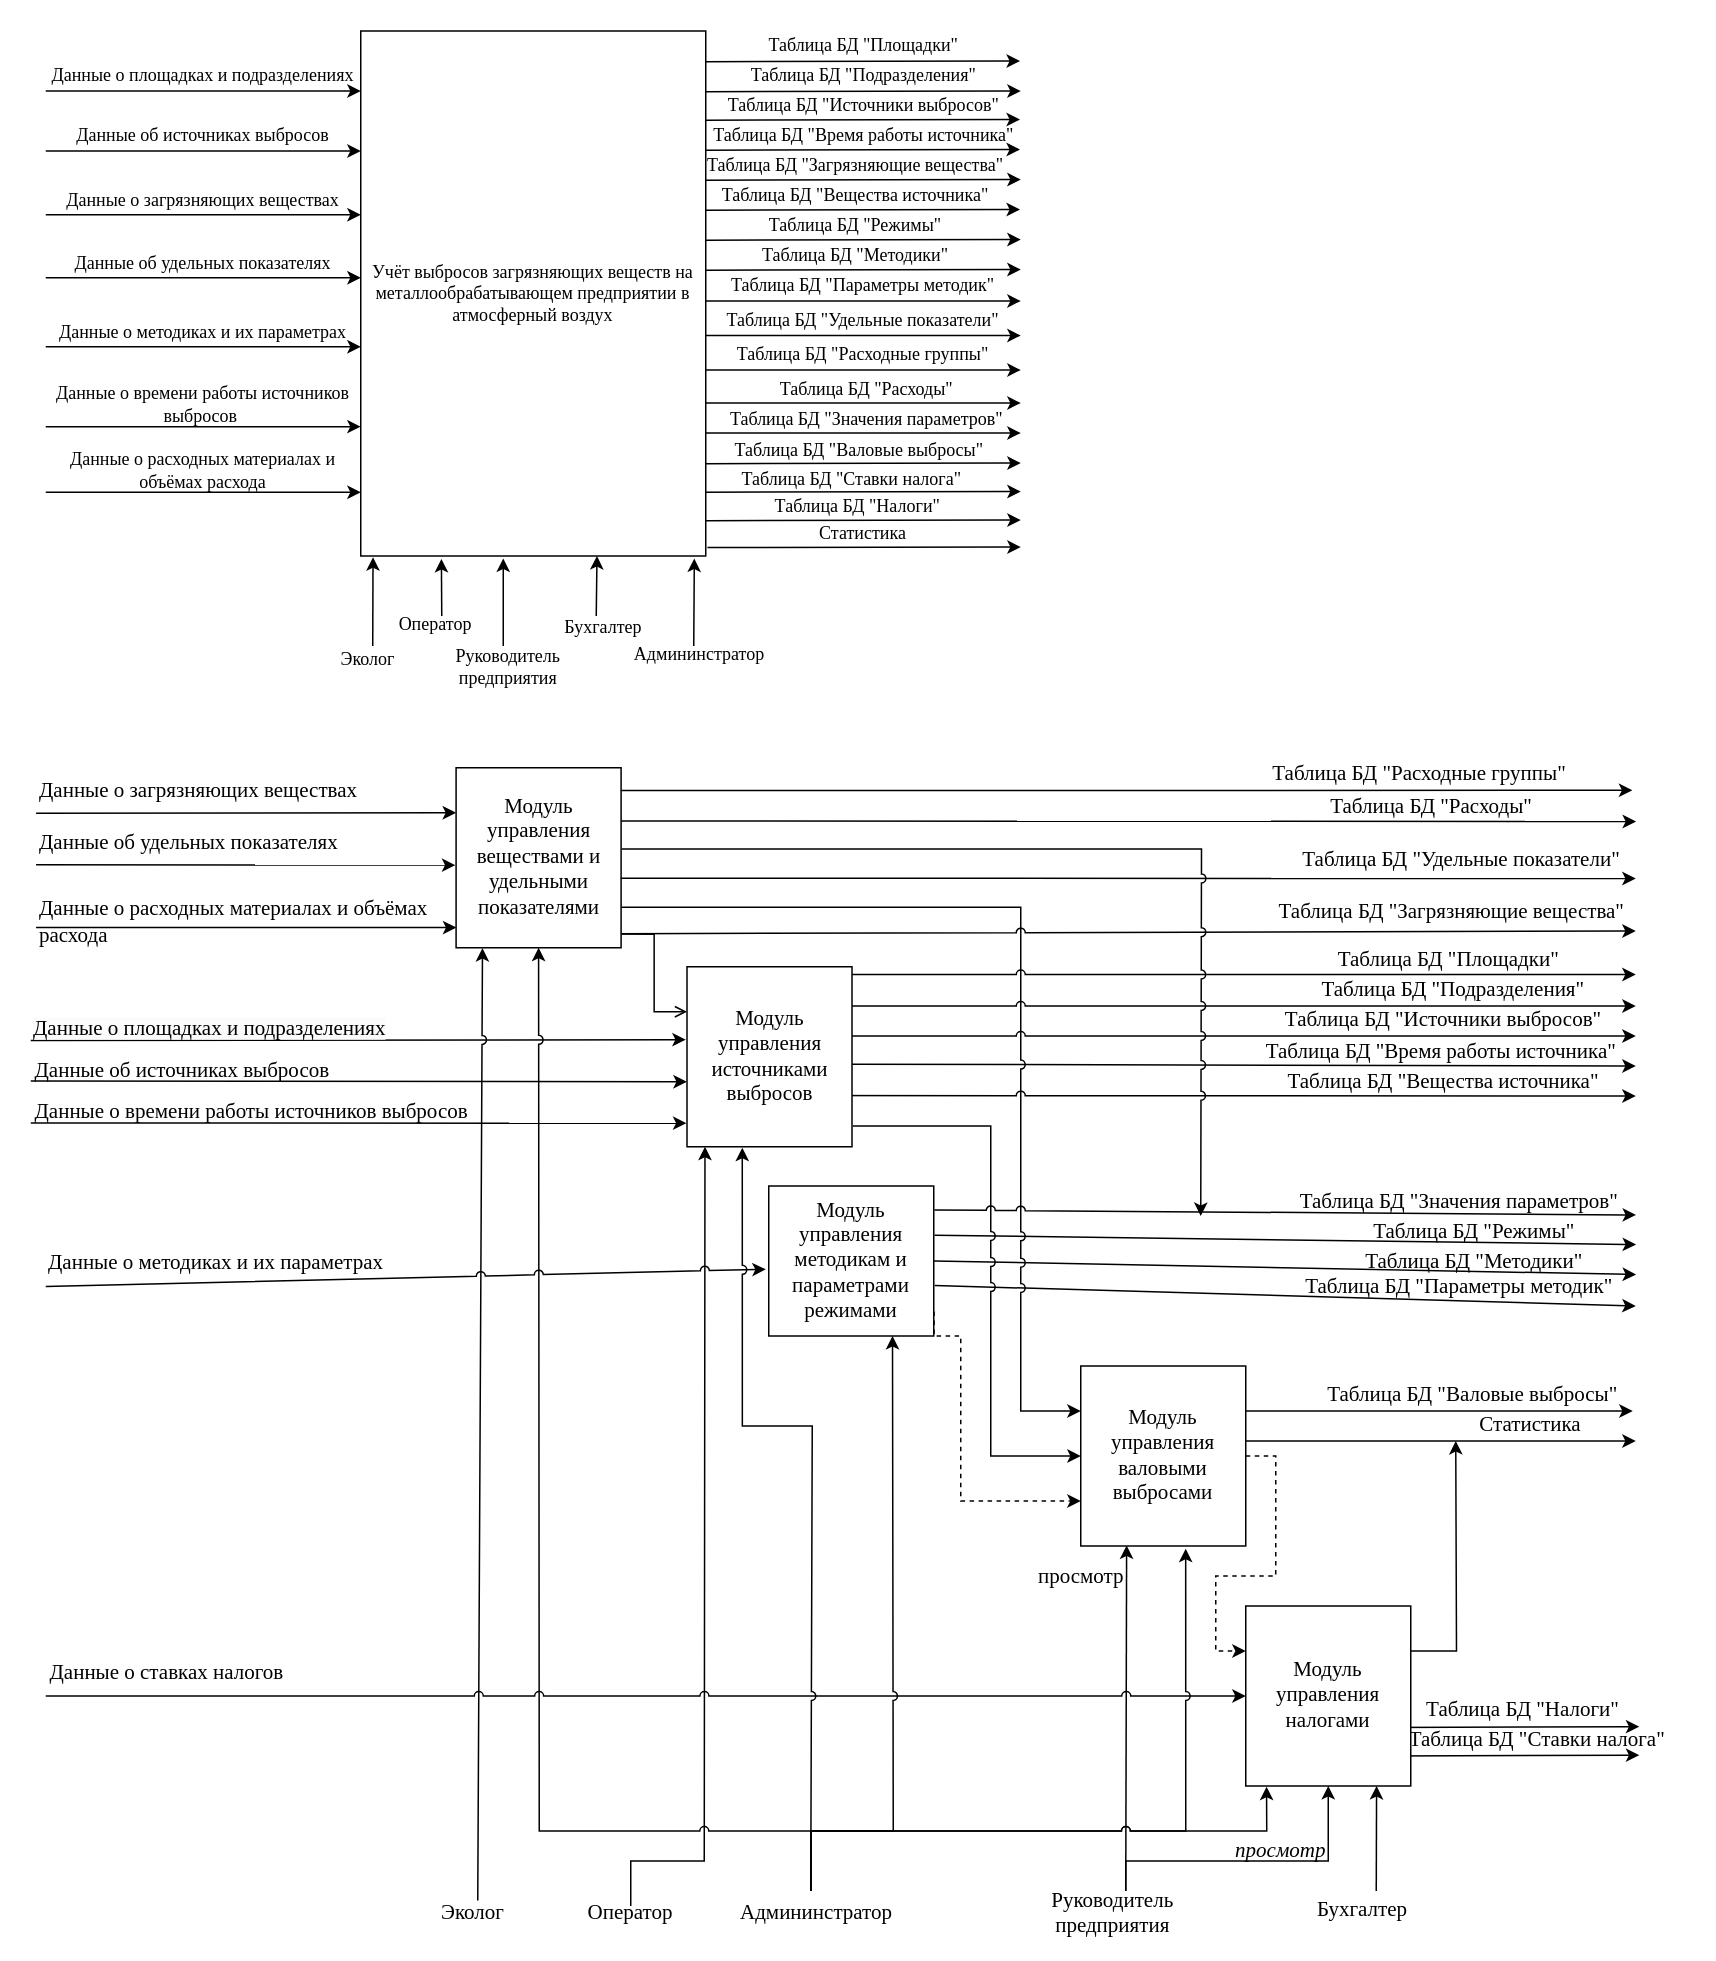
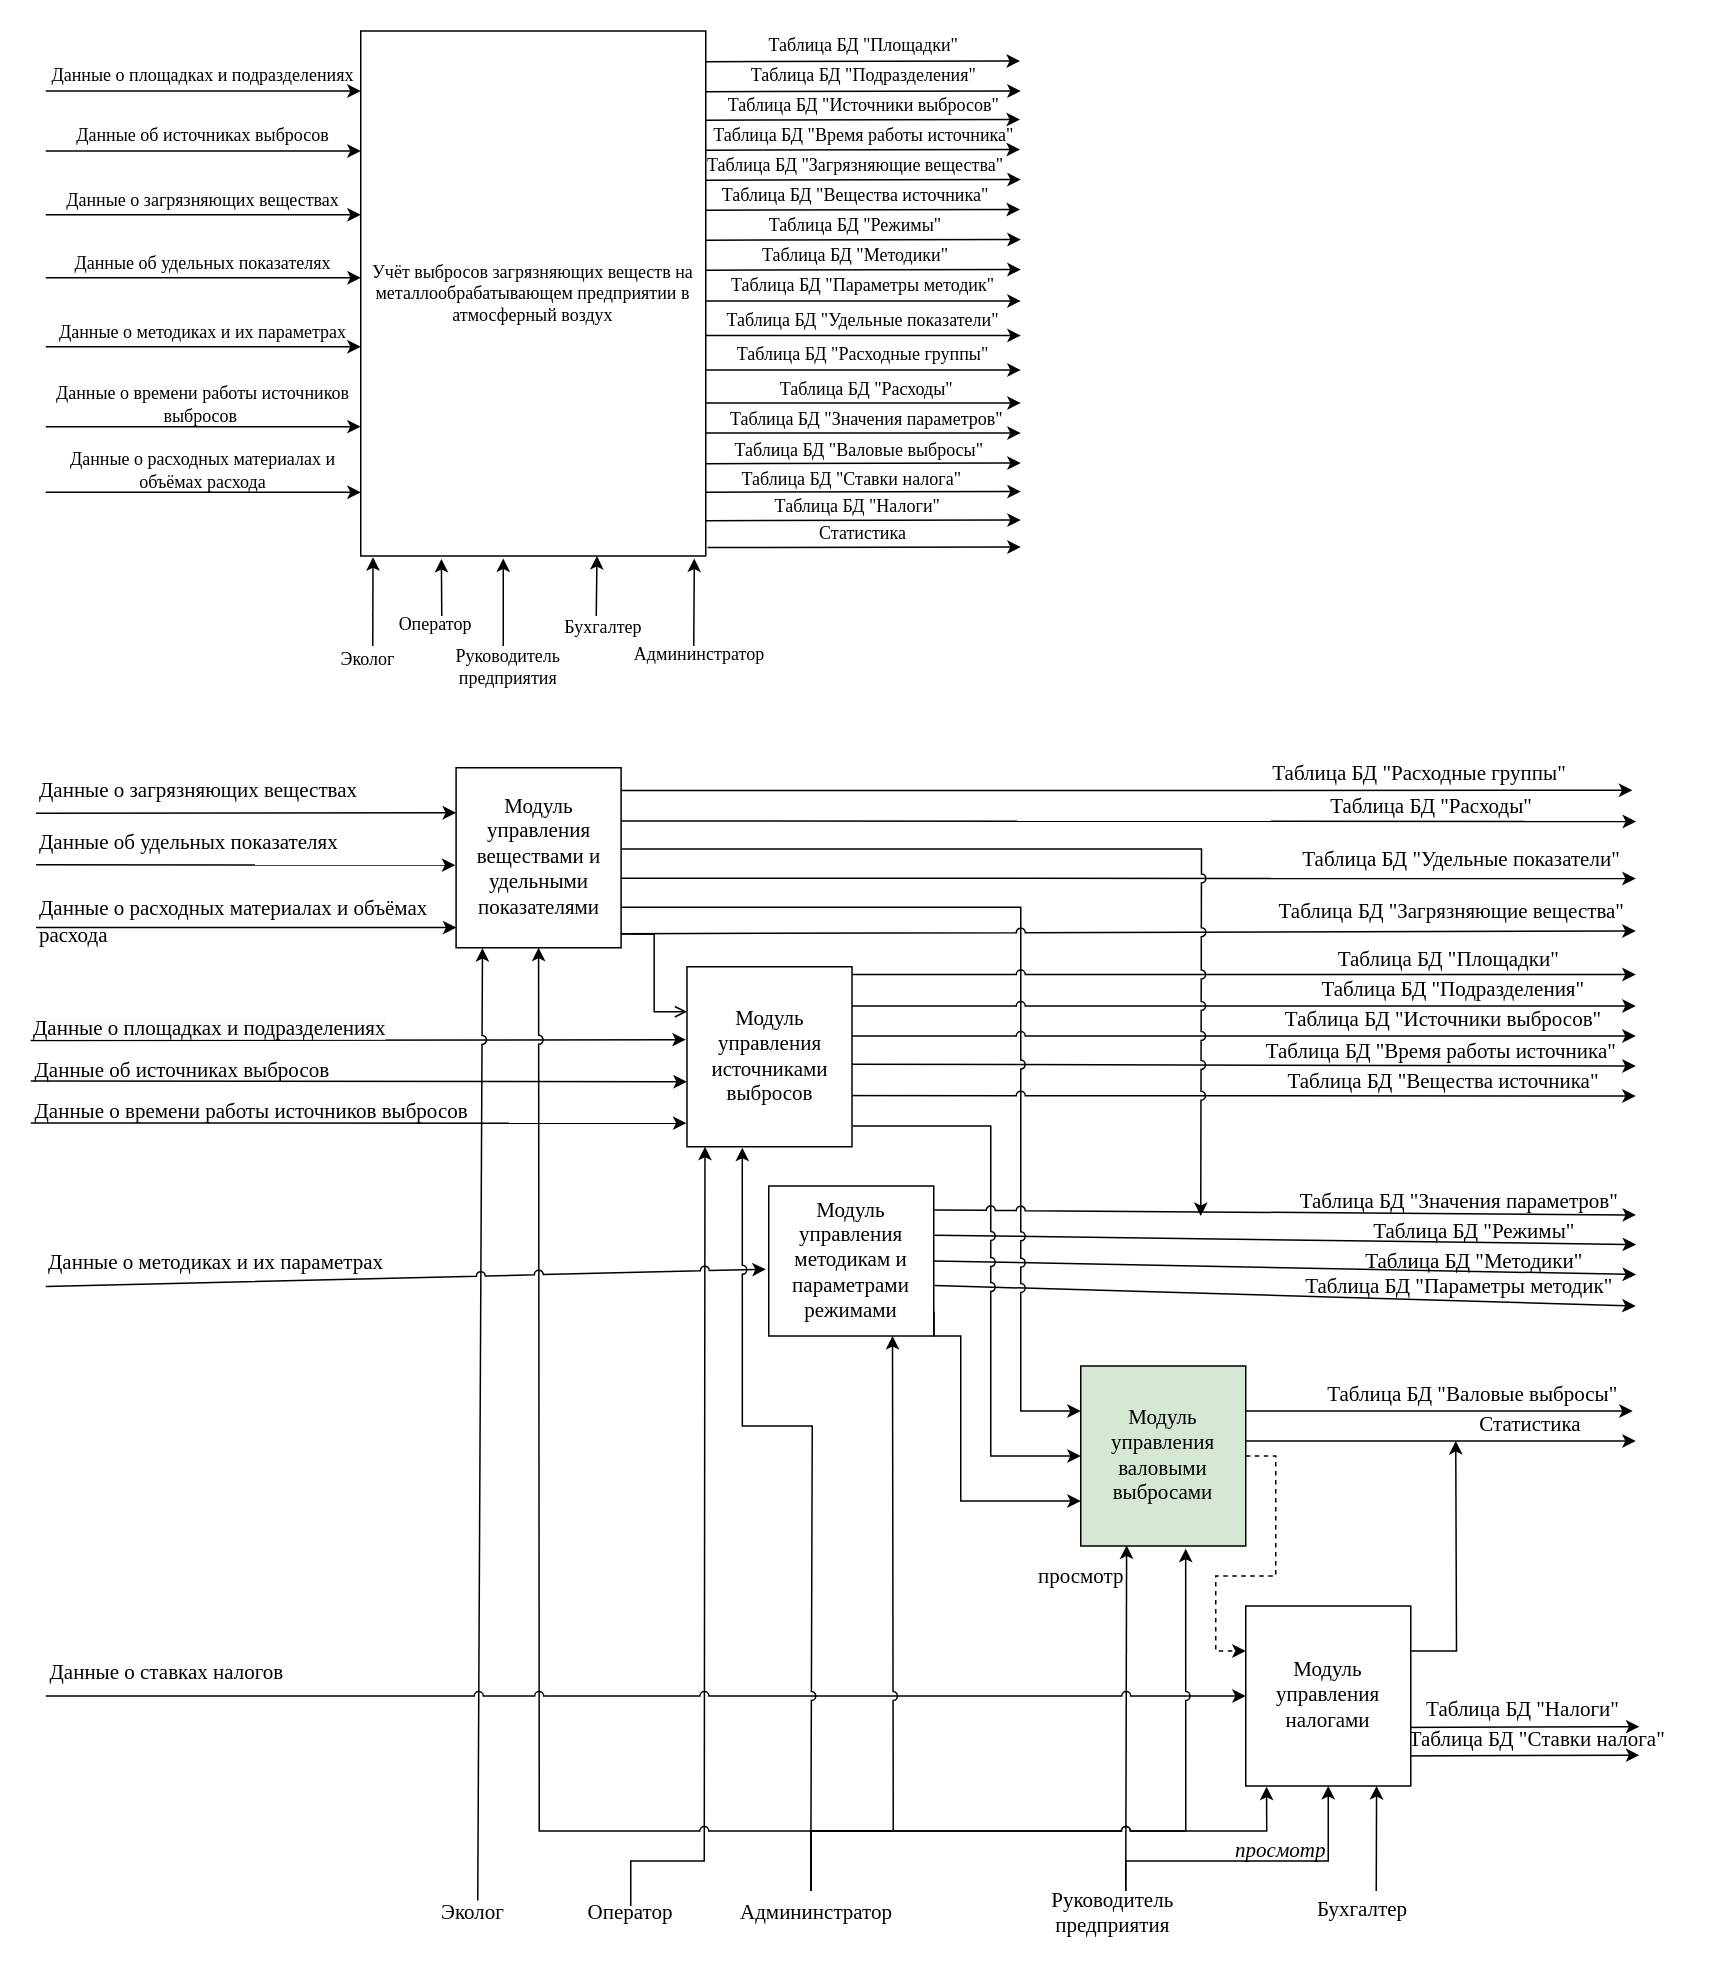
(1163, 1456) -> (1163, 1456)
(961, 1458) -> (961, 1458)
